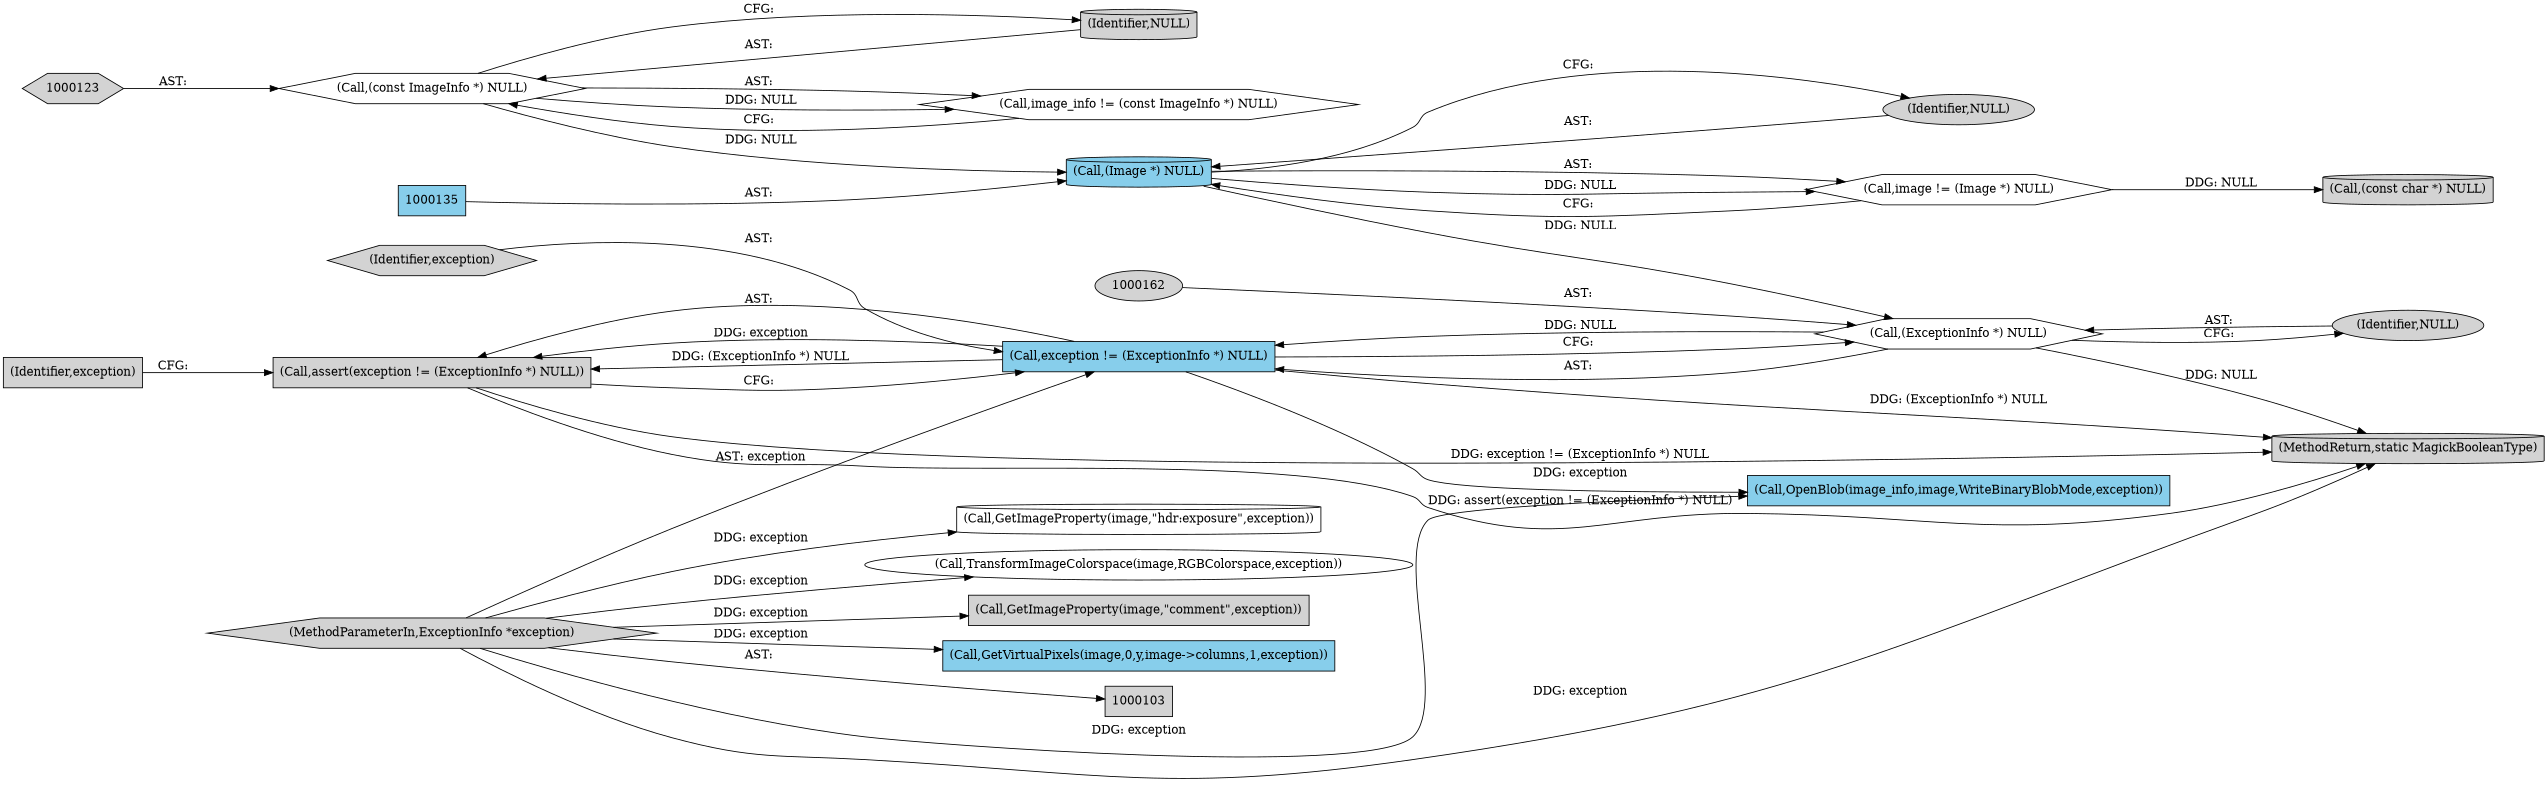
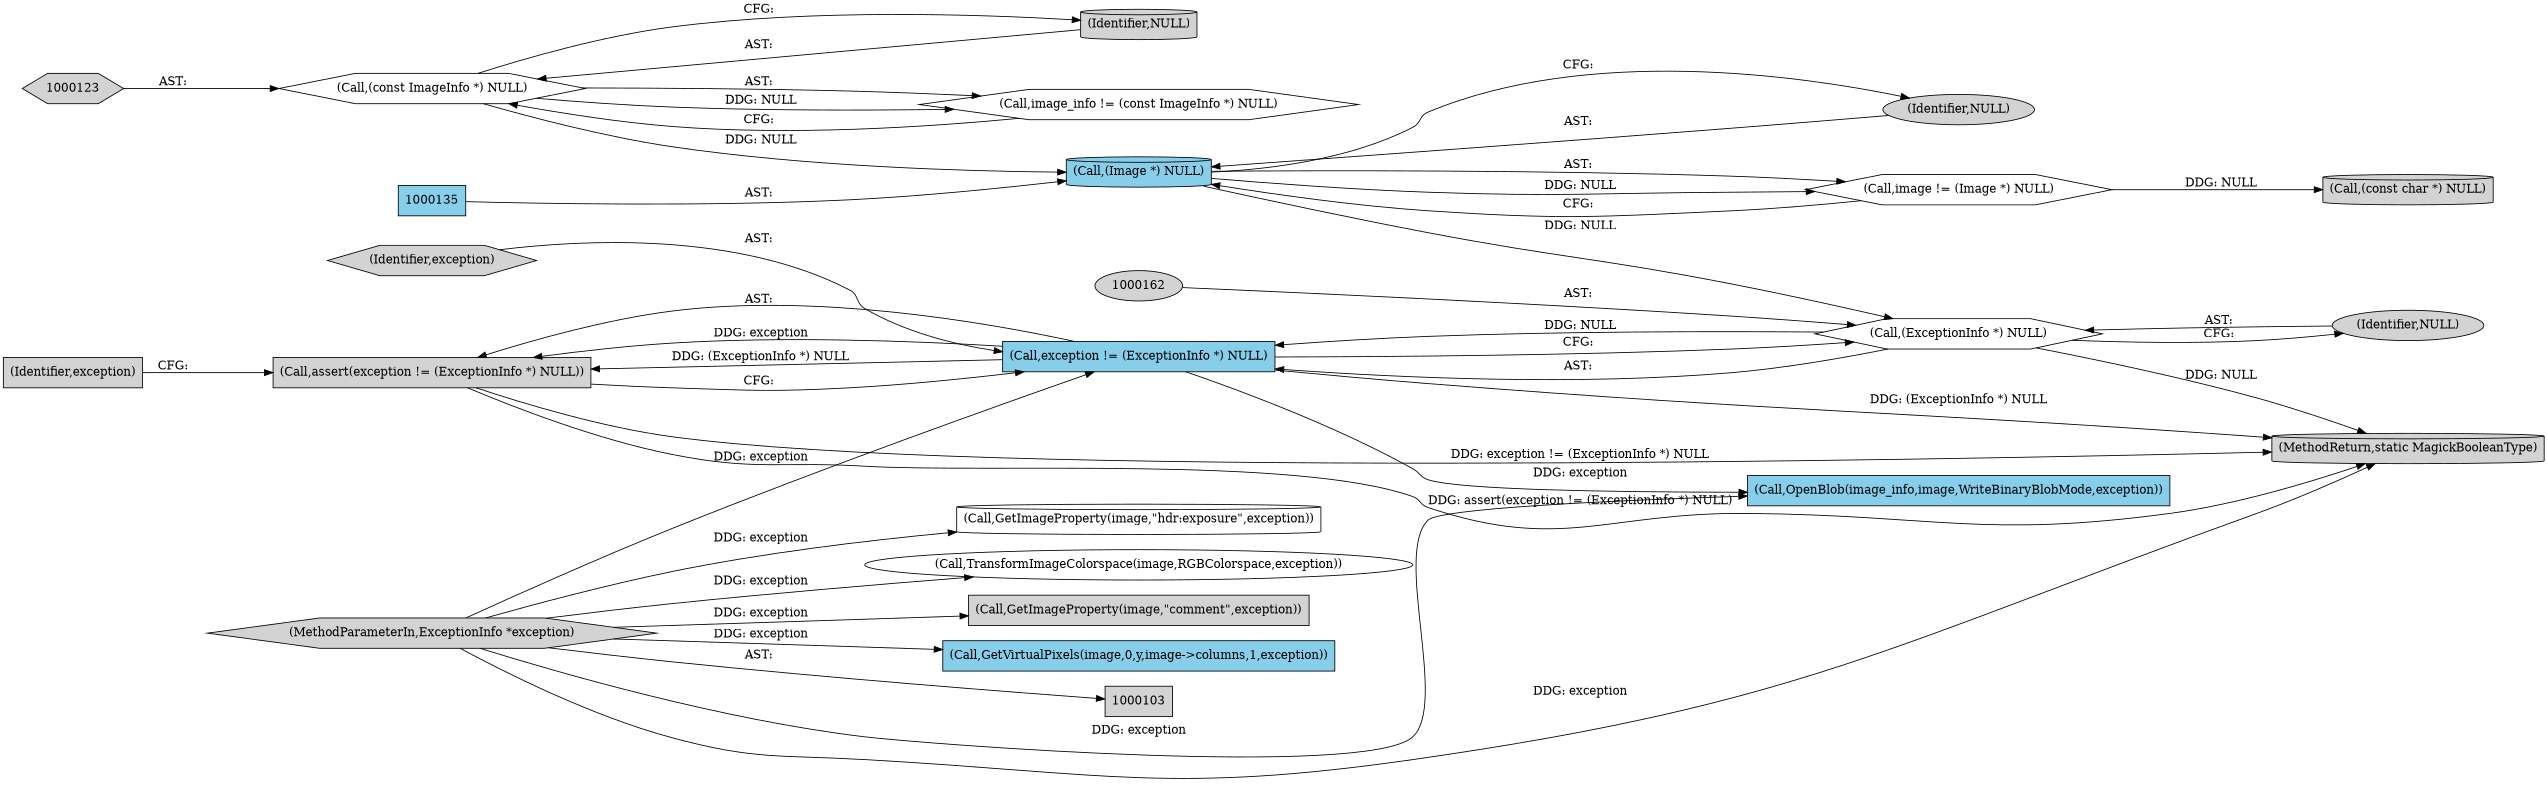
(761, 457) -> (761, 457)
